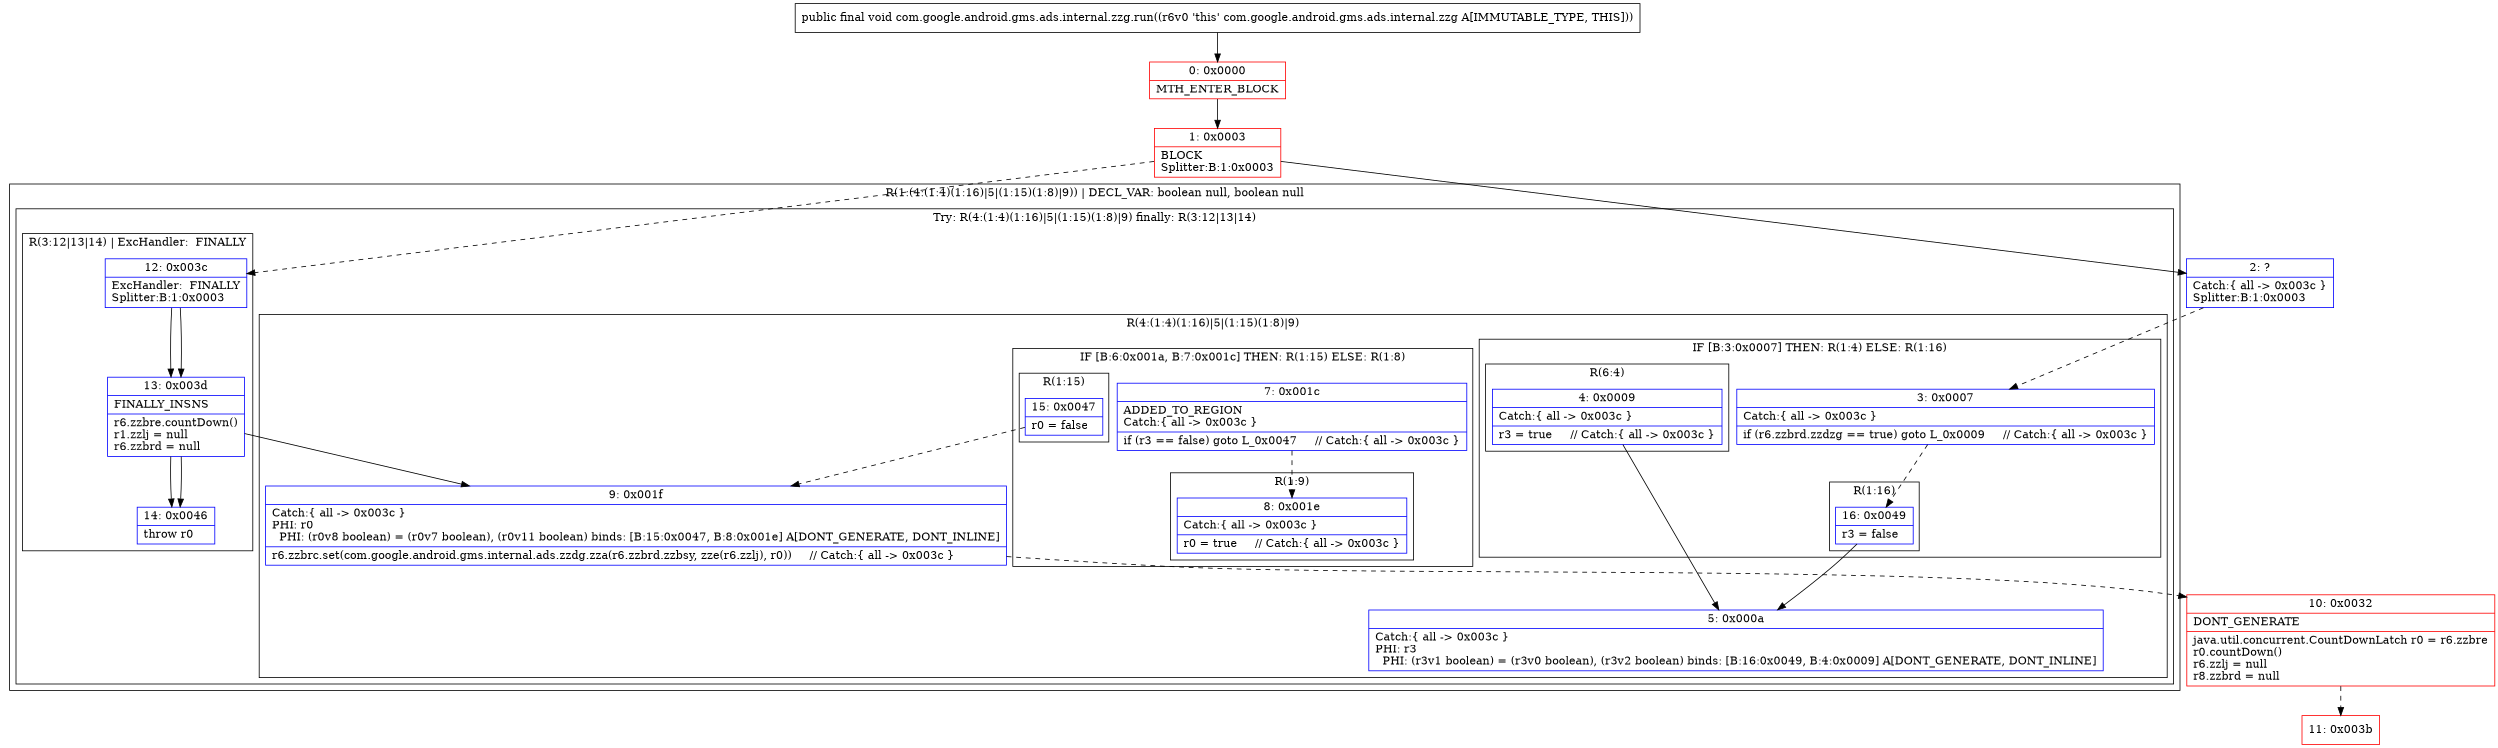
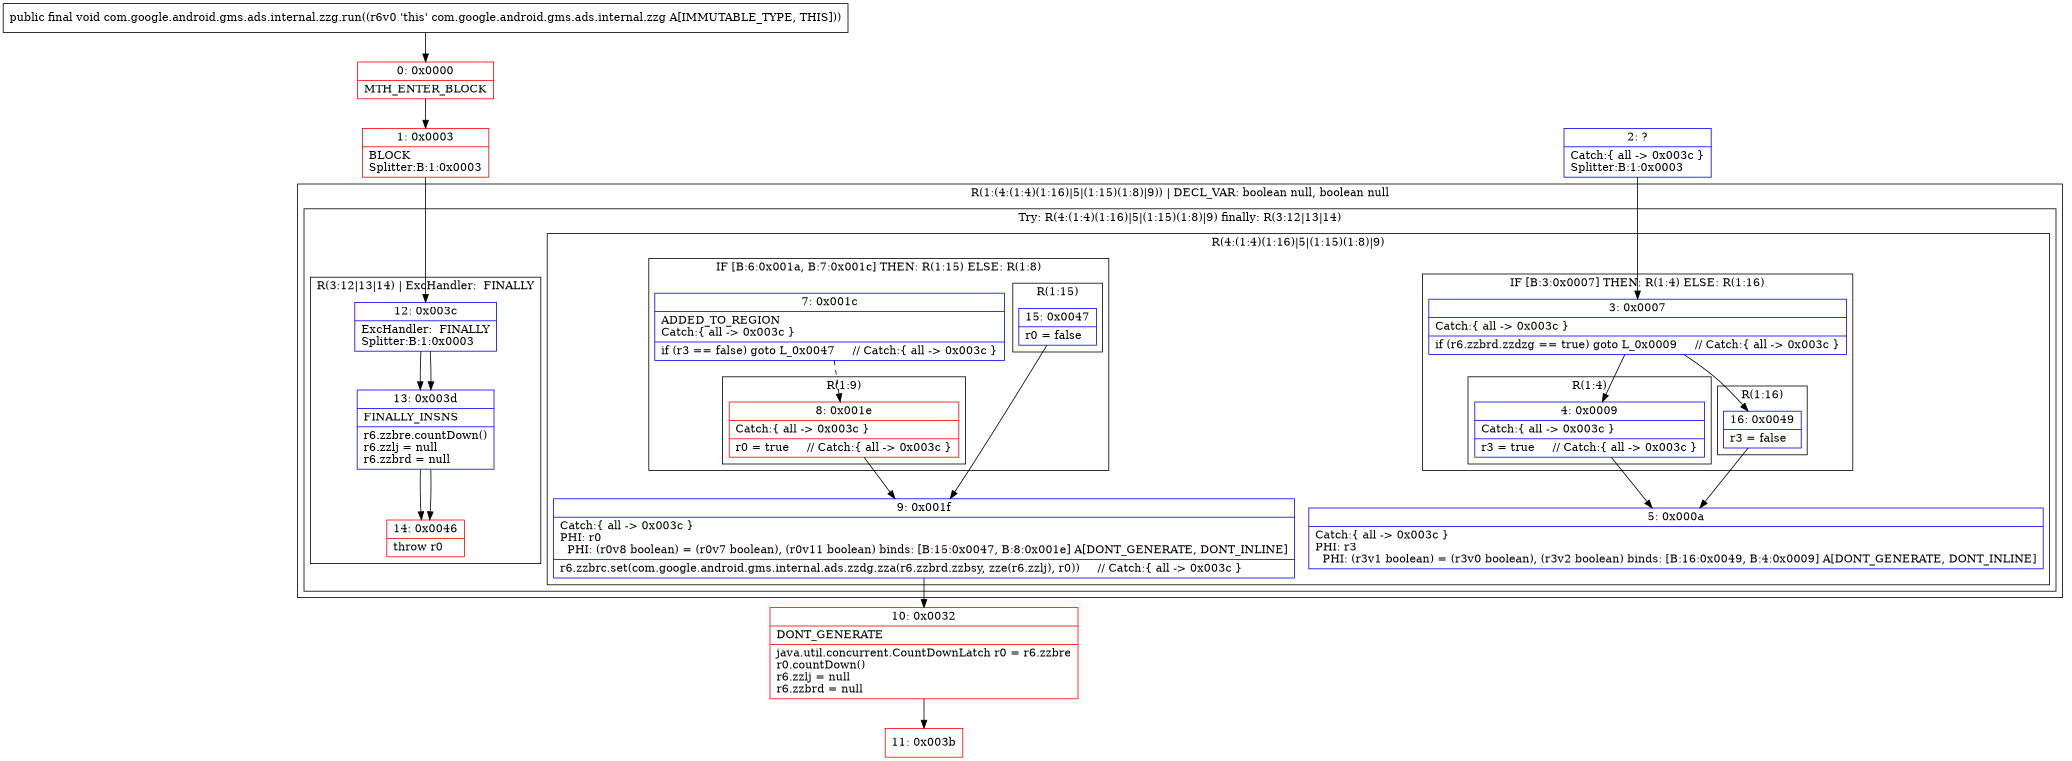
(704, 217) -> (426, 236)
(1729, 217) -> none
(2110, 347) -> (1638, 228)
none -> (1617, 371)
(1607, 373) -> (1590, 386)
(151, 435) -> (401, 448)
(912, 456) -> (1001, 419)
(353, 459) -> (878, 476)
(1909, 473) -> (1717, 379)
(176, 526) -> (426, 538)
(1292, 526) -> (844, 430)
(1593, 572) -> (924, 589)
(2237, 676) -> (820, 689)
(2341, 697) -> (924, 710)
